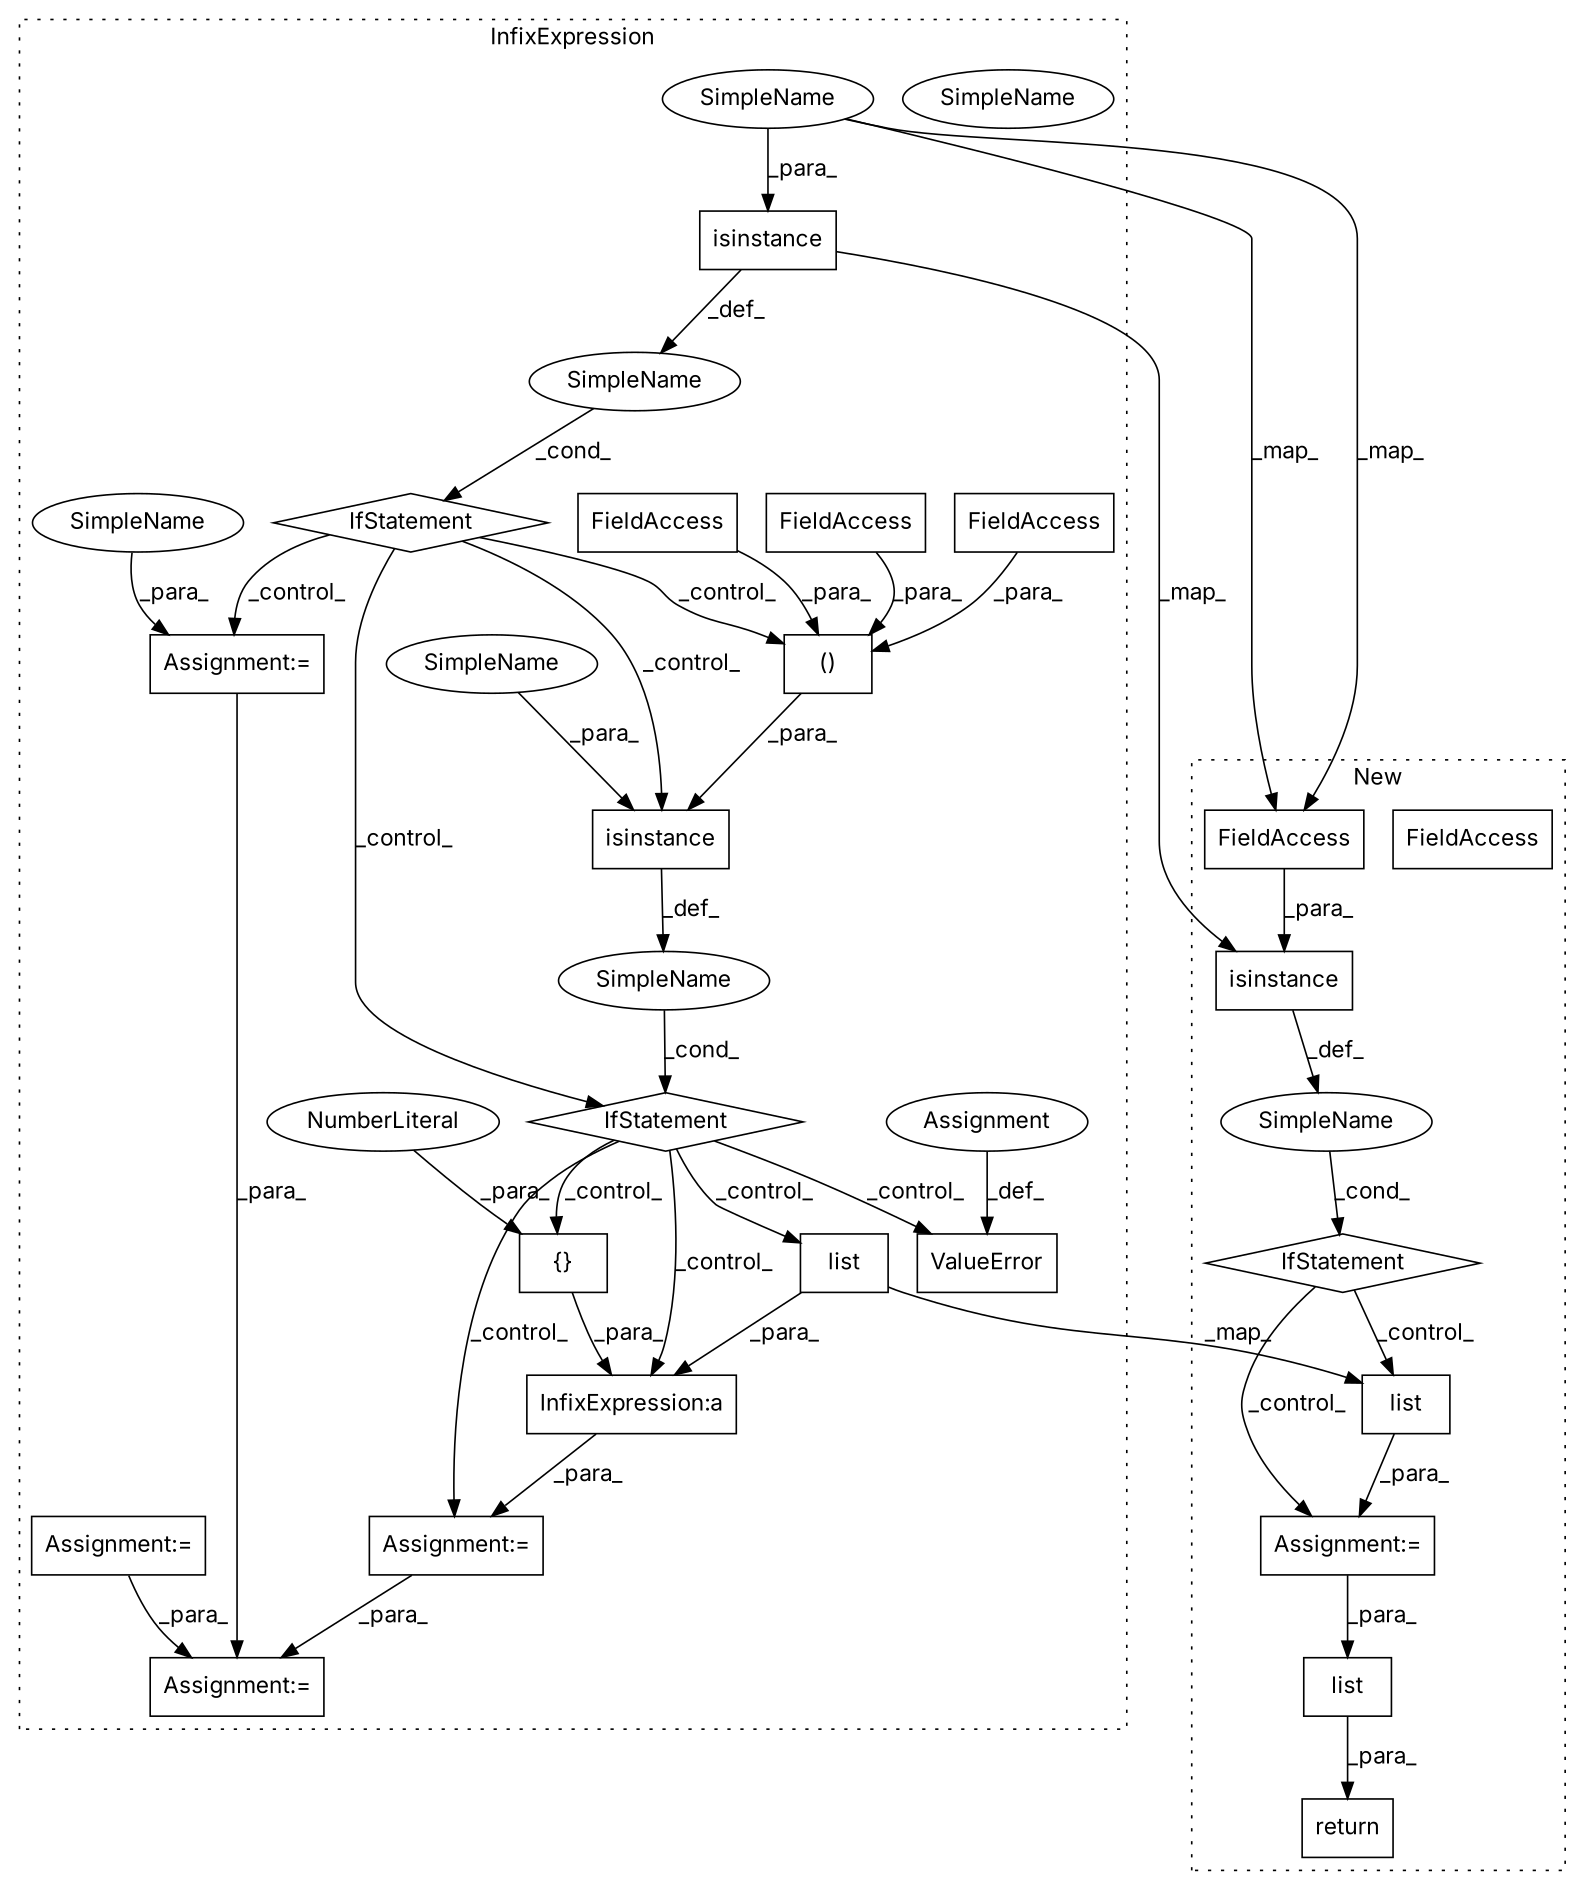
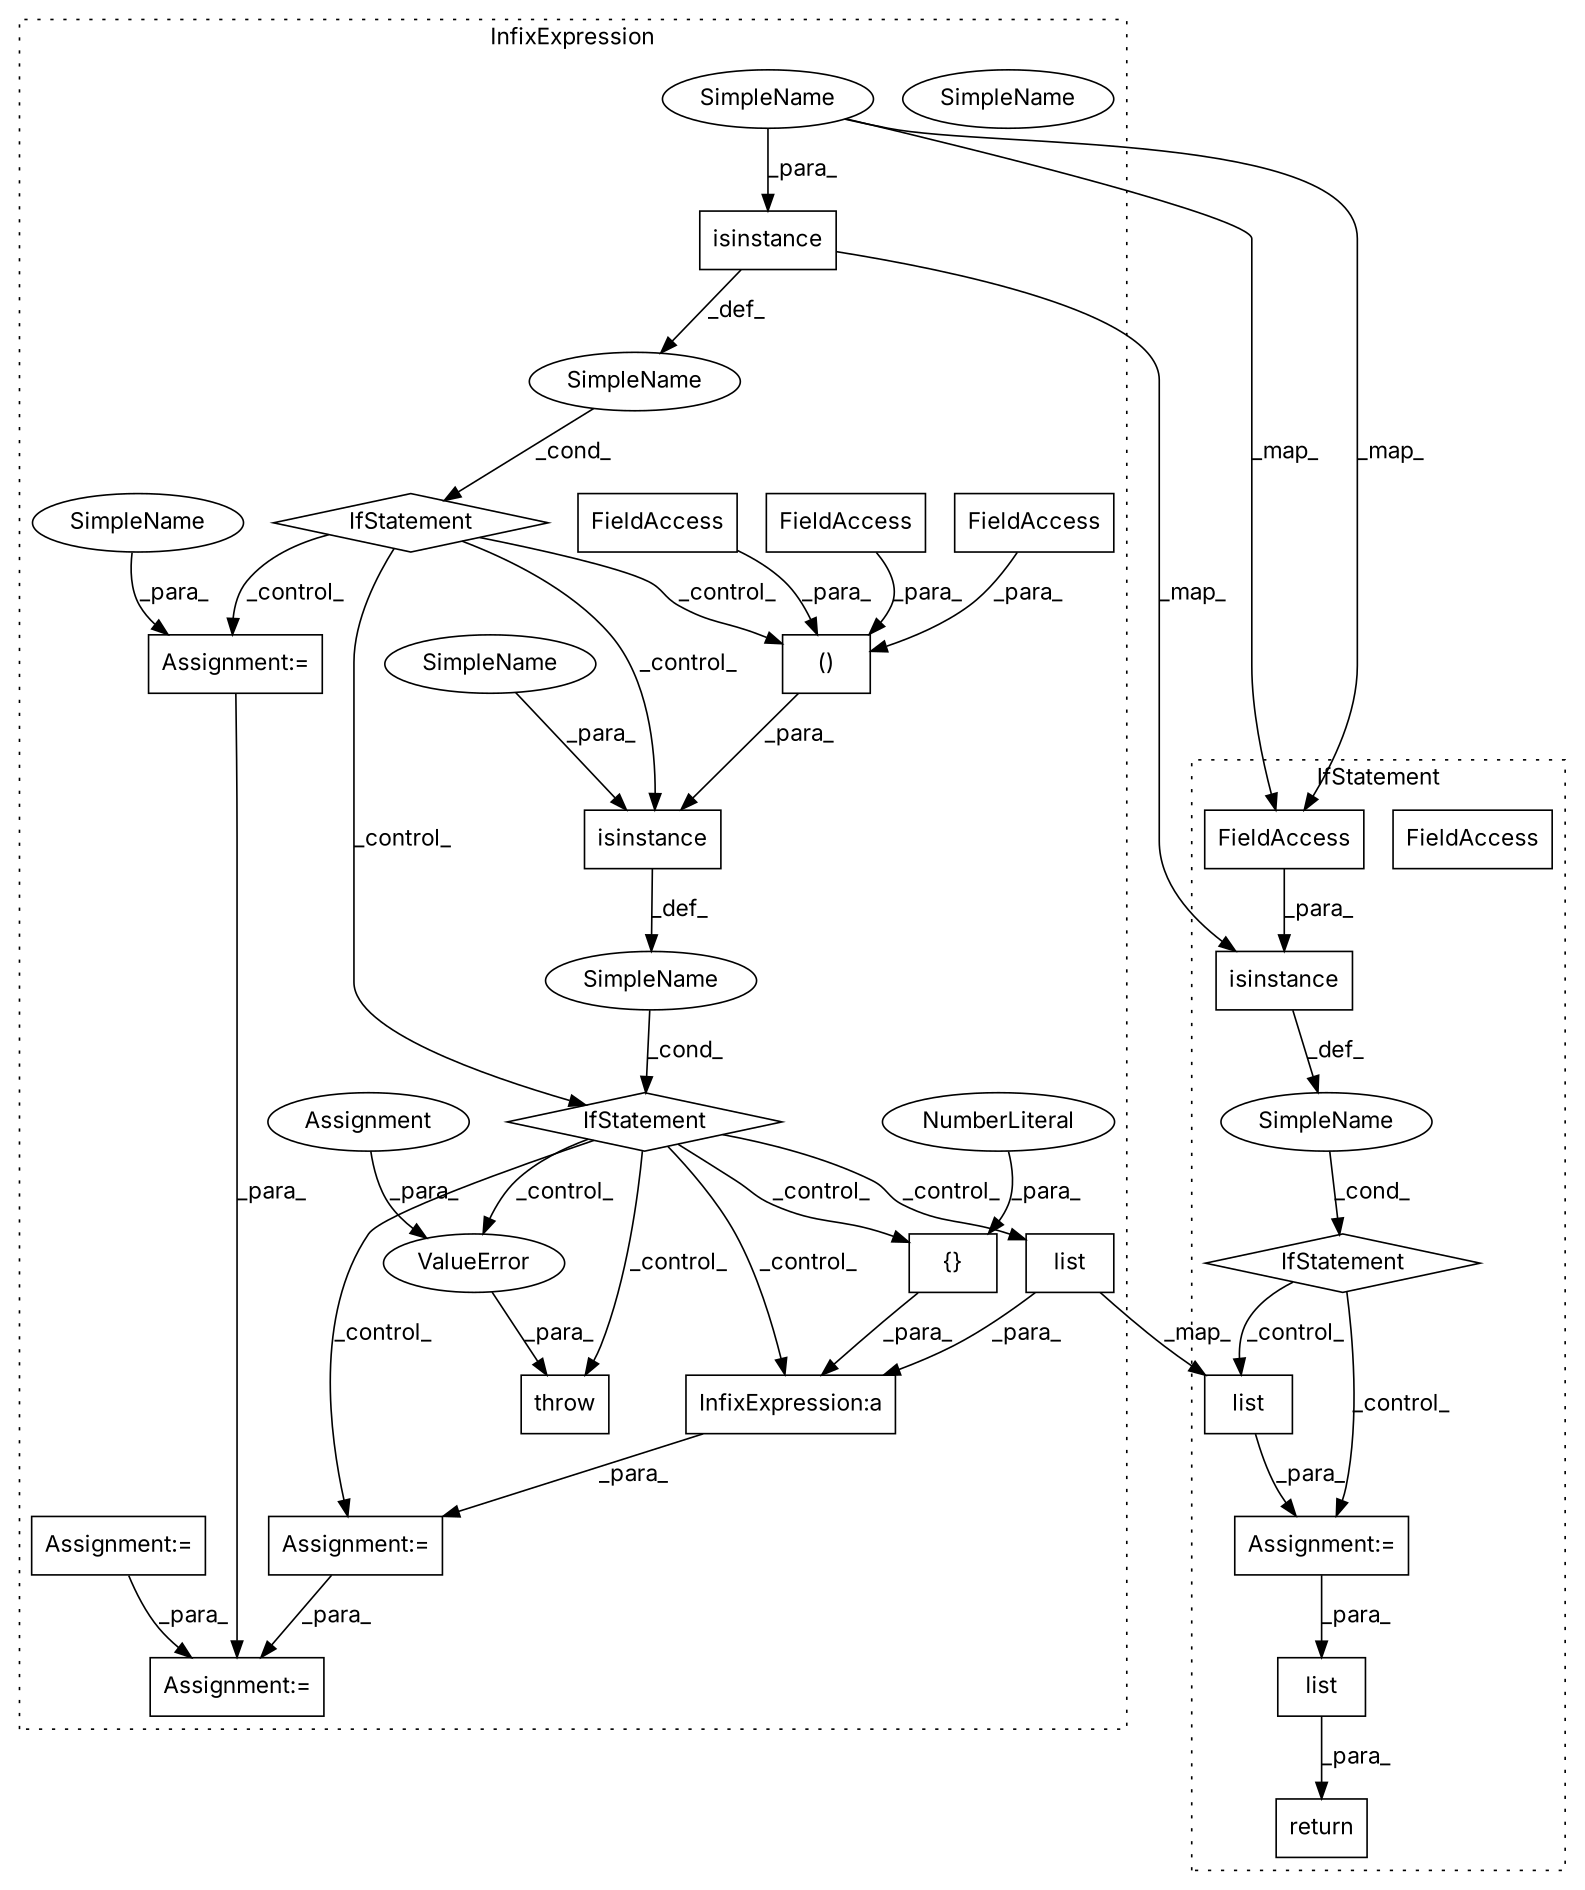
(1378, 779) -> (1378, 779)
(1016, 1193) -> (425, 1193)
(987, 1263) -> (474, 1263)
none -> (565, 1404)
